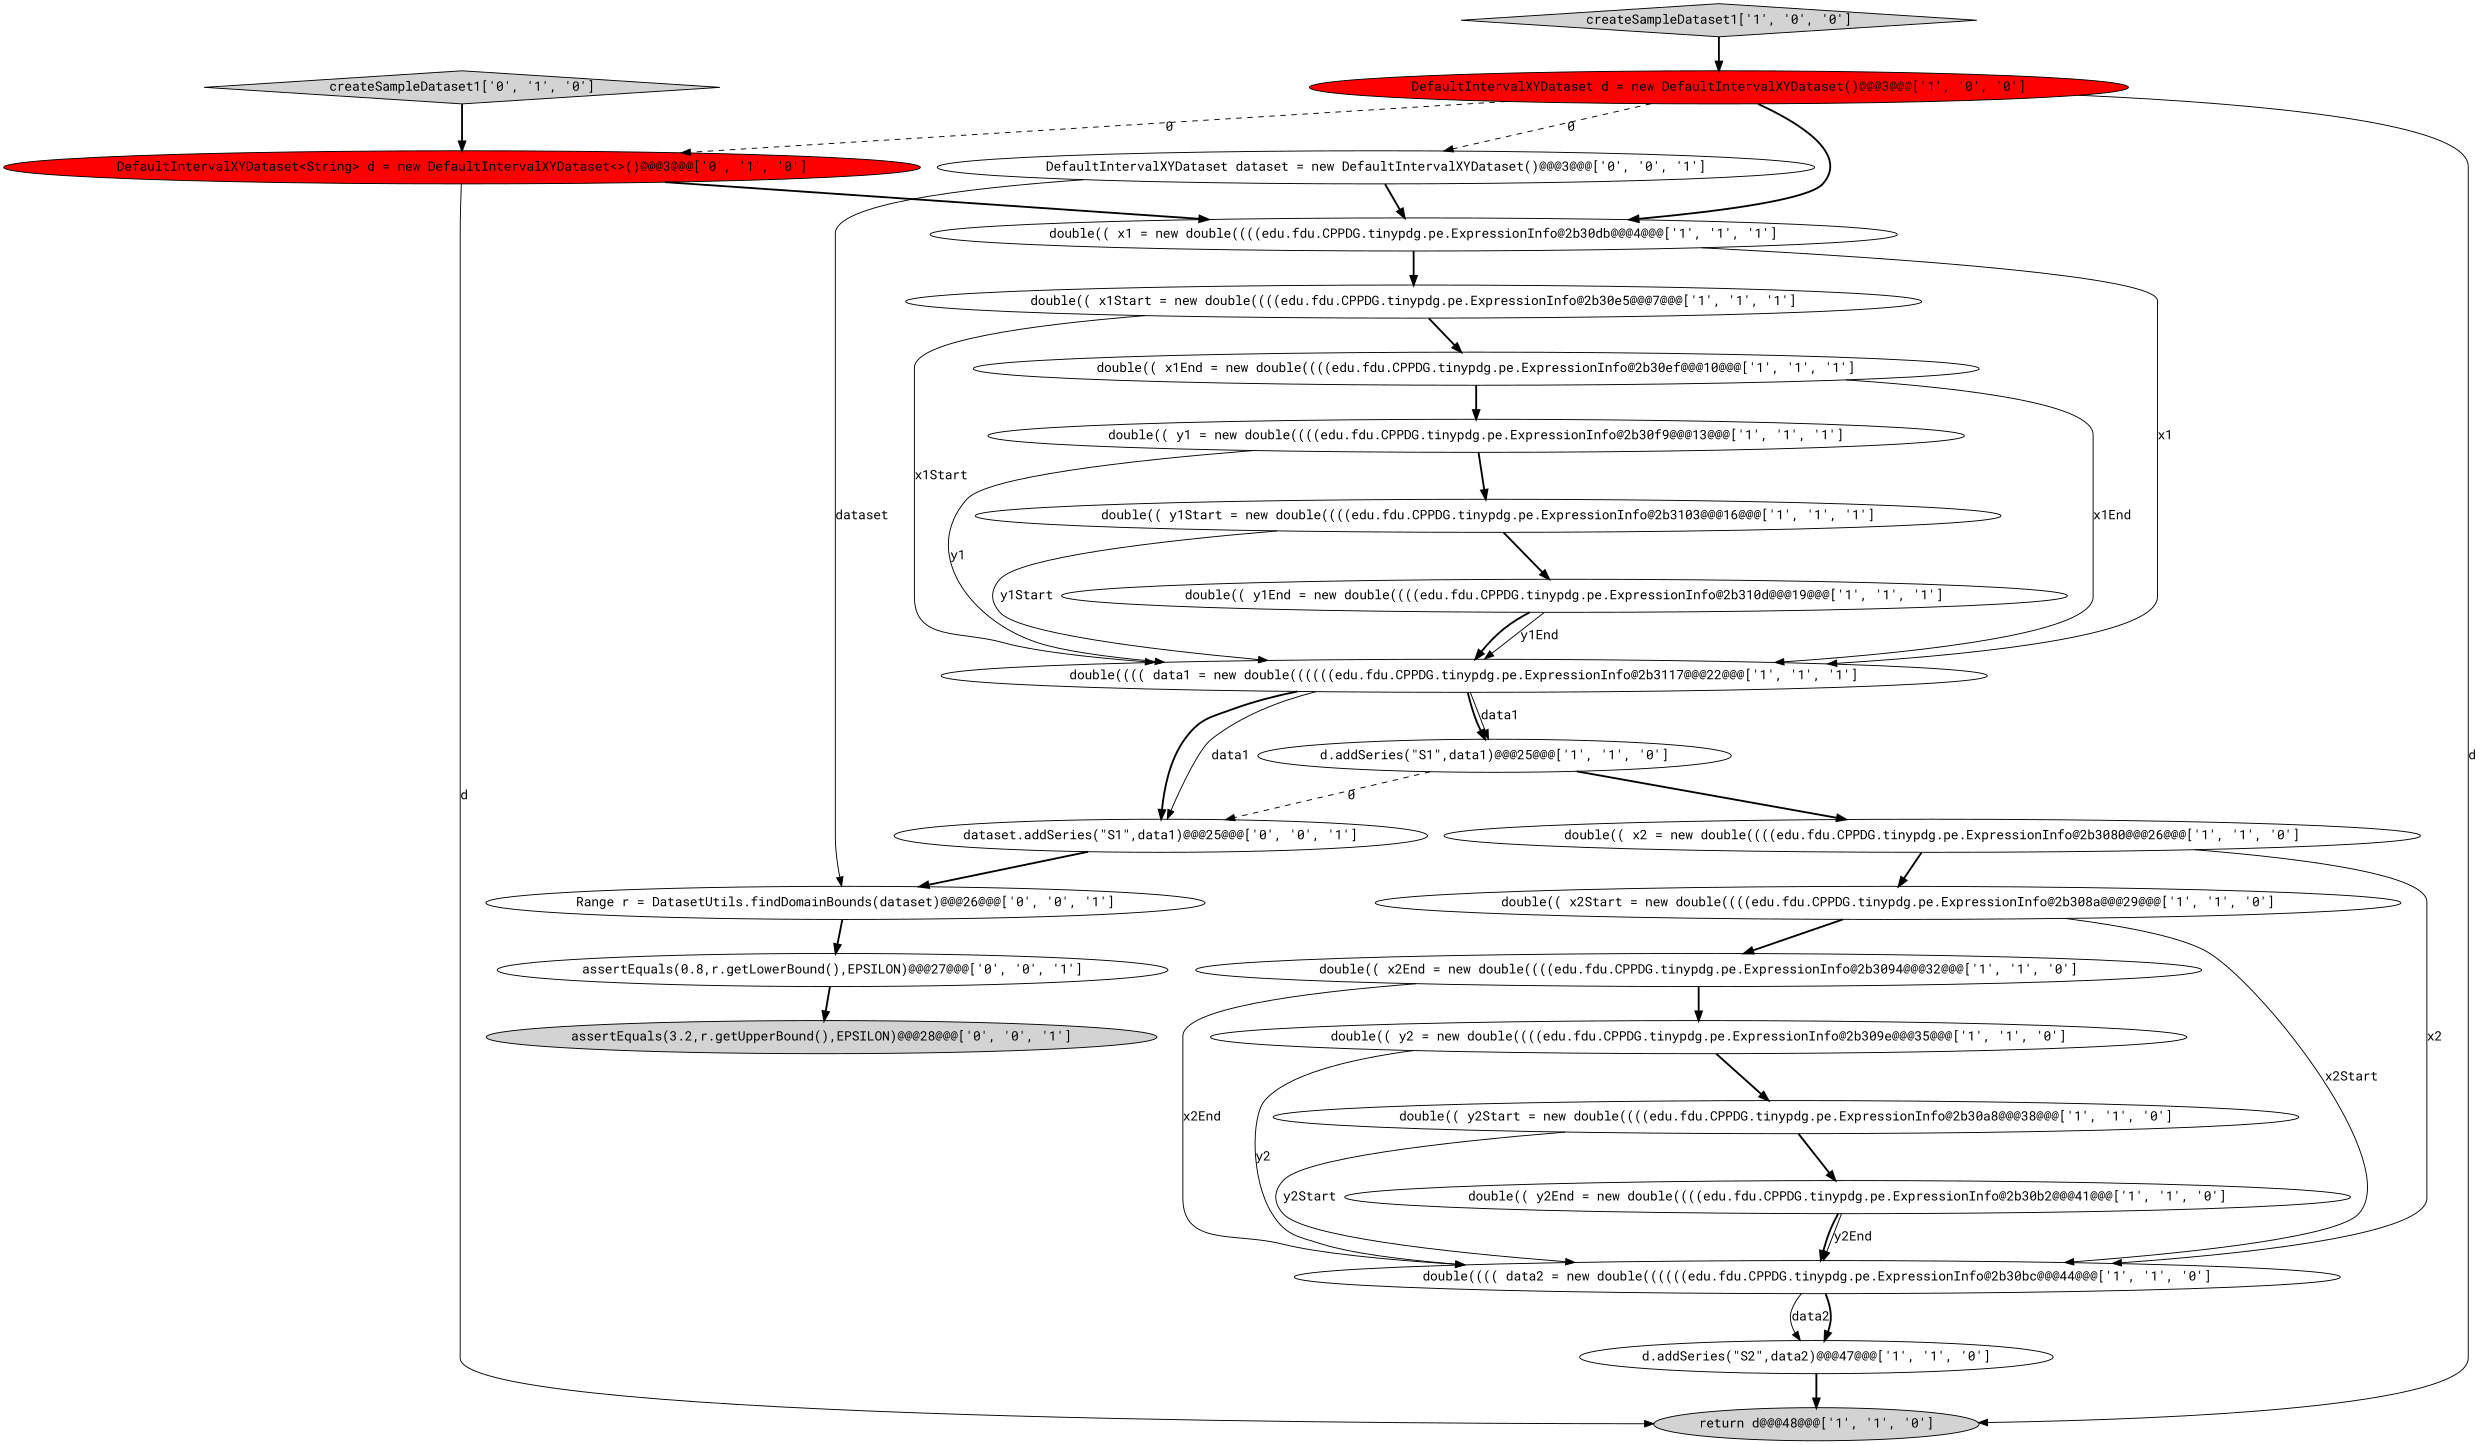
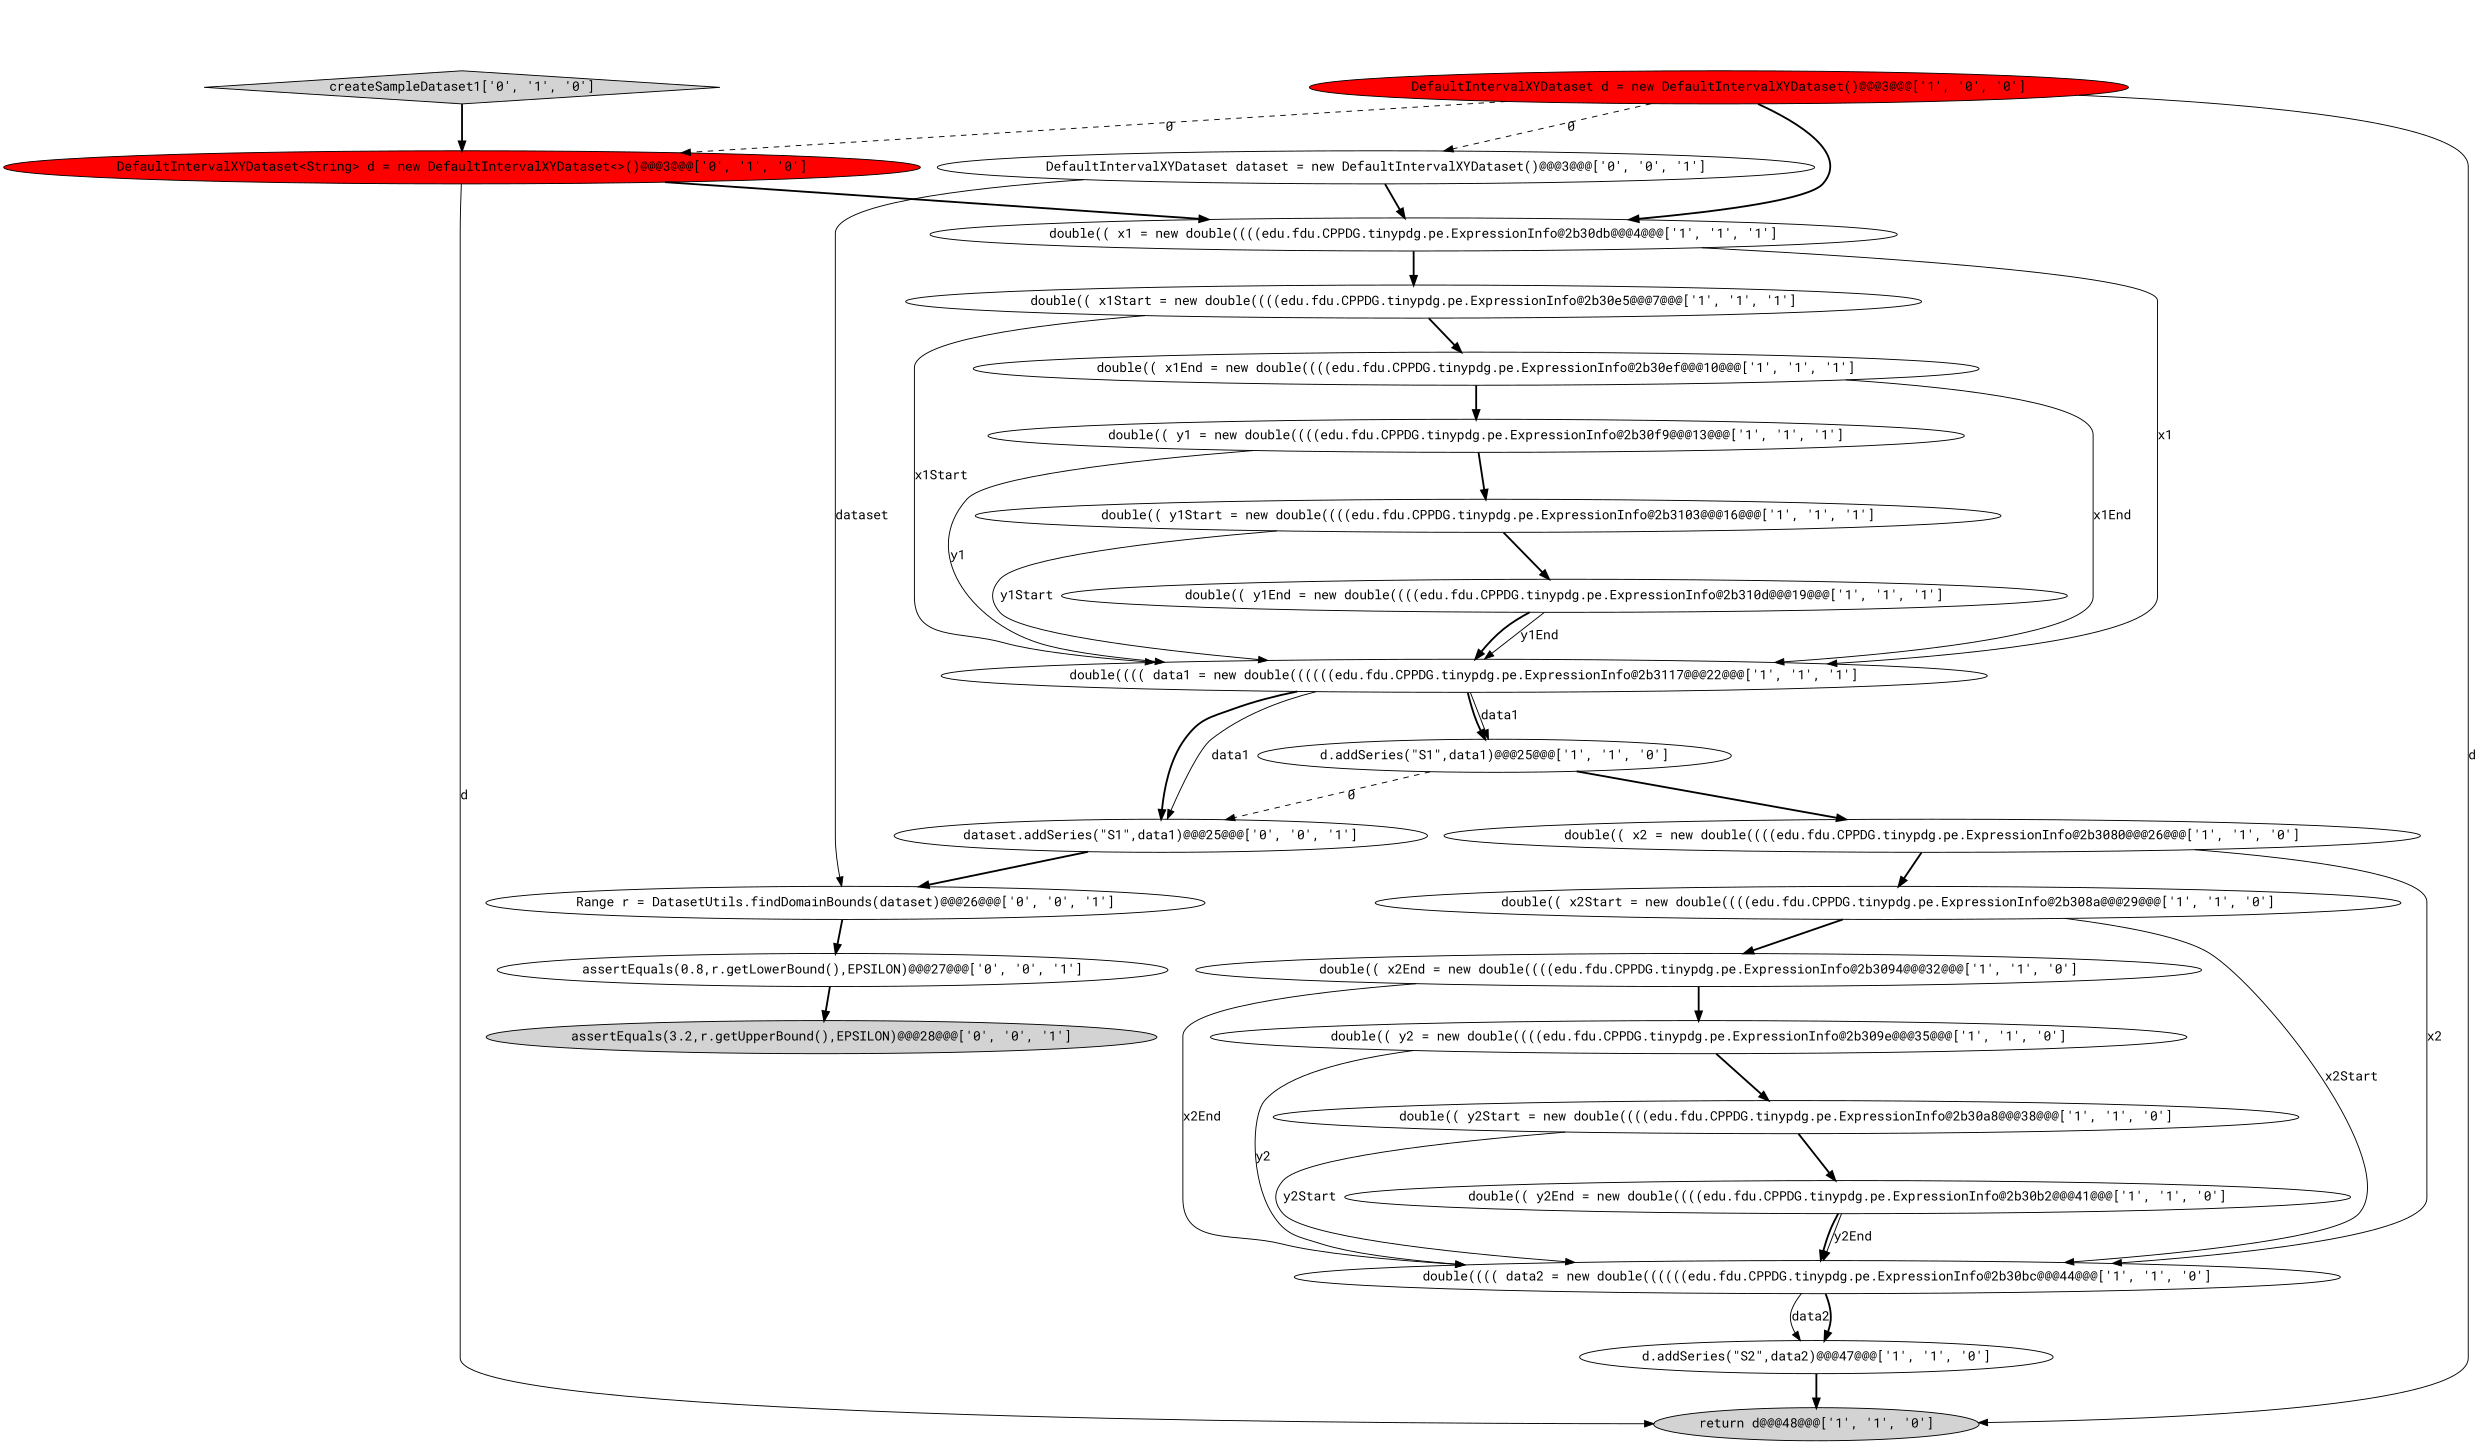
(1719, 20) -> none
